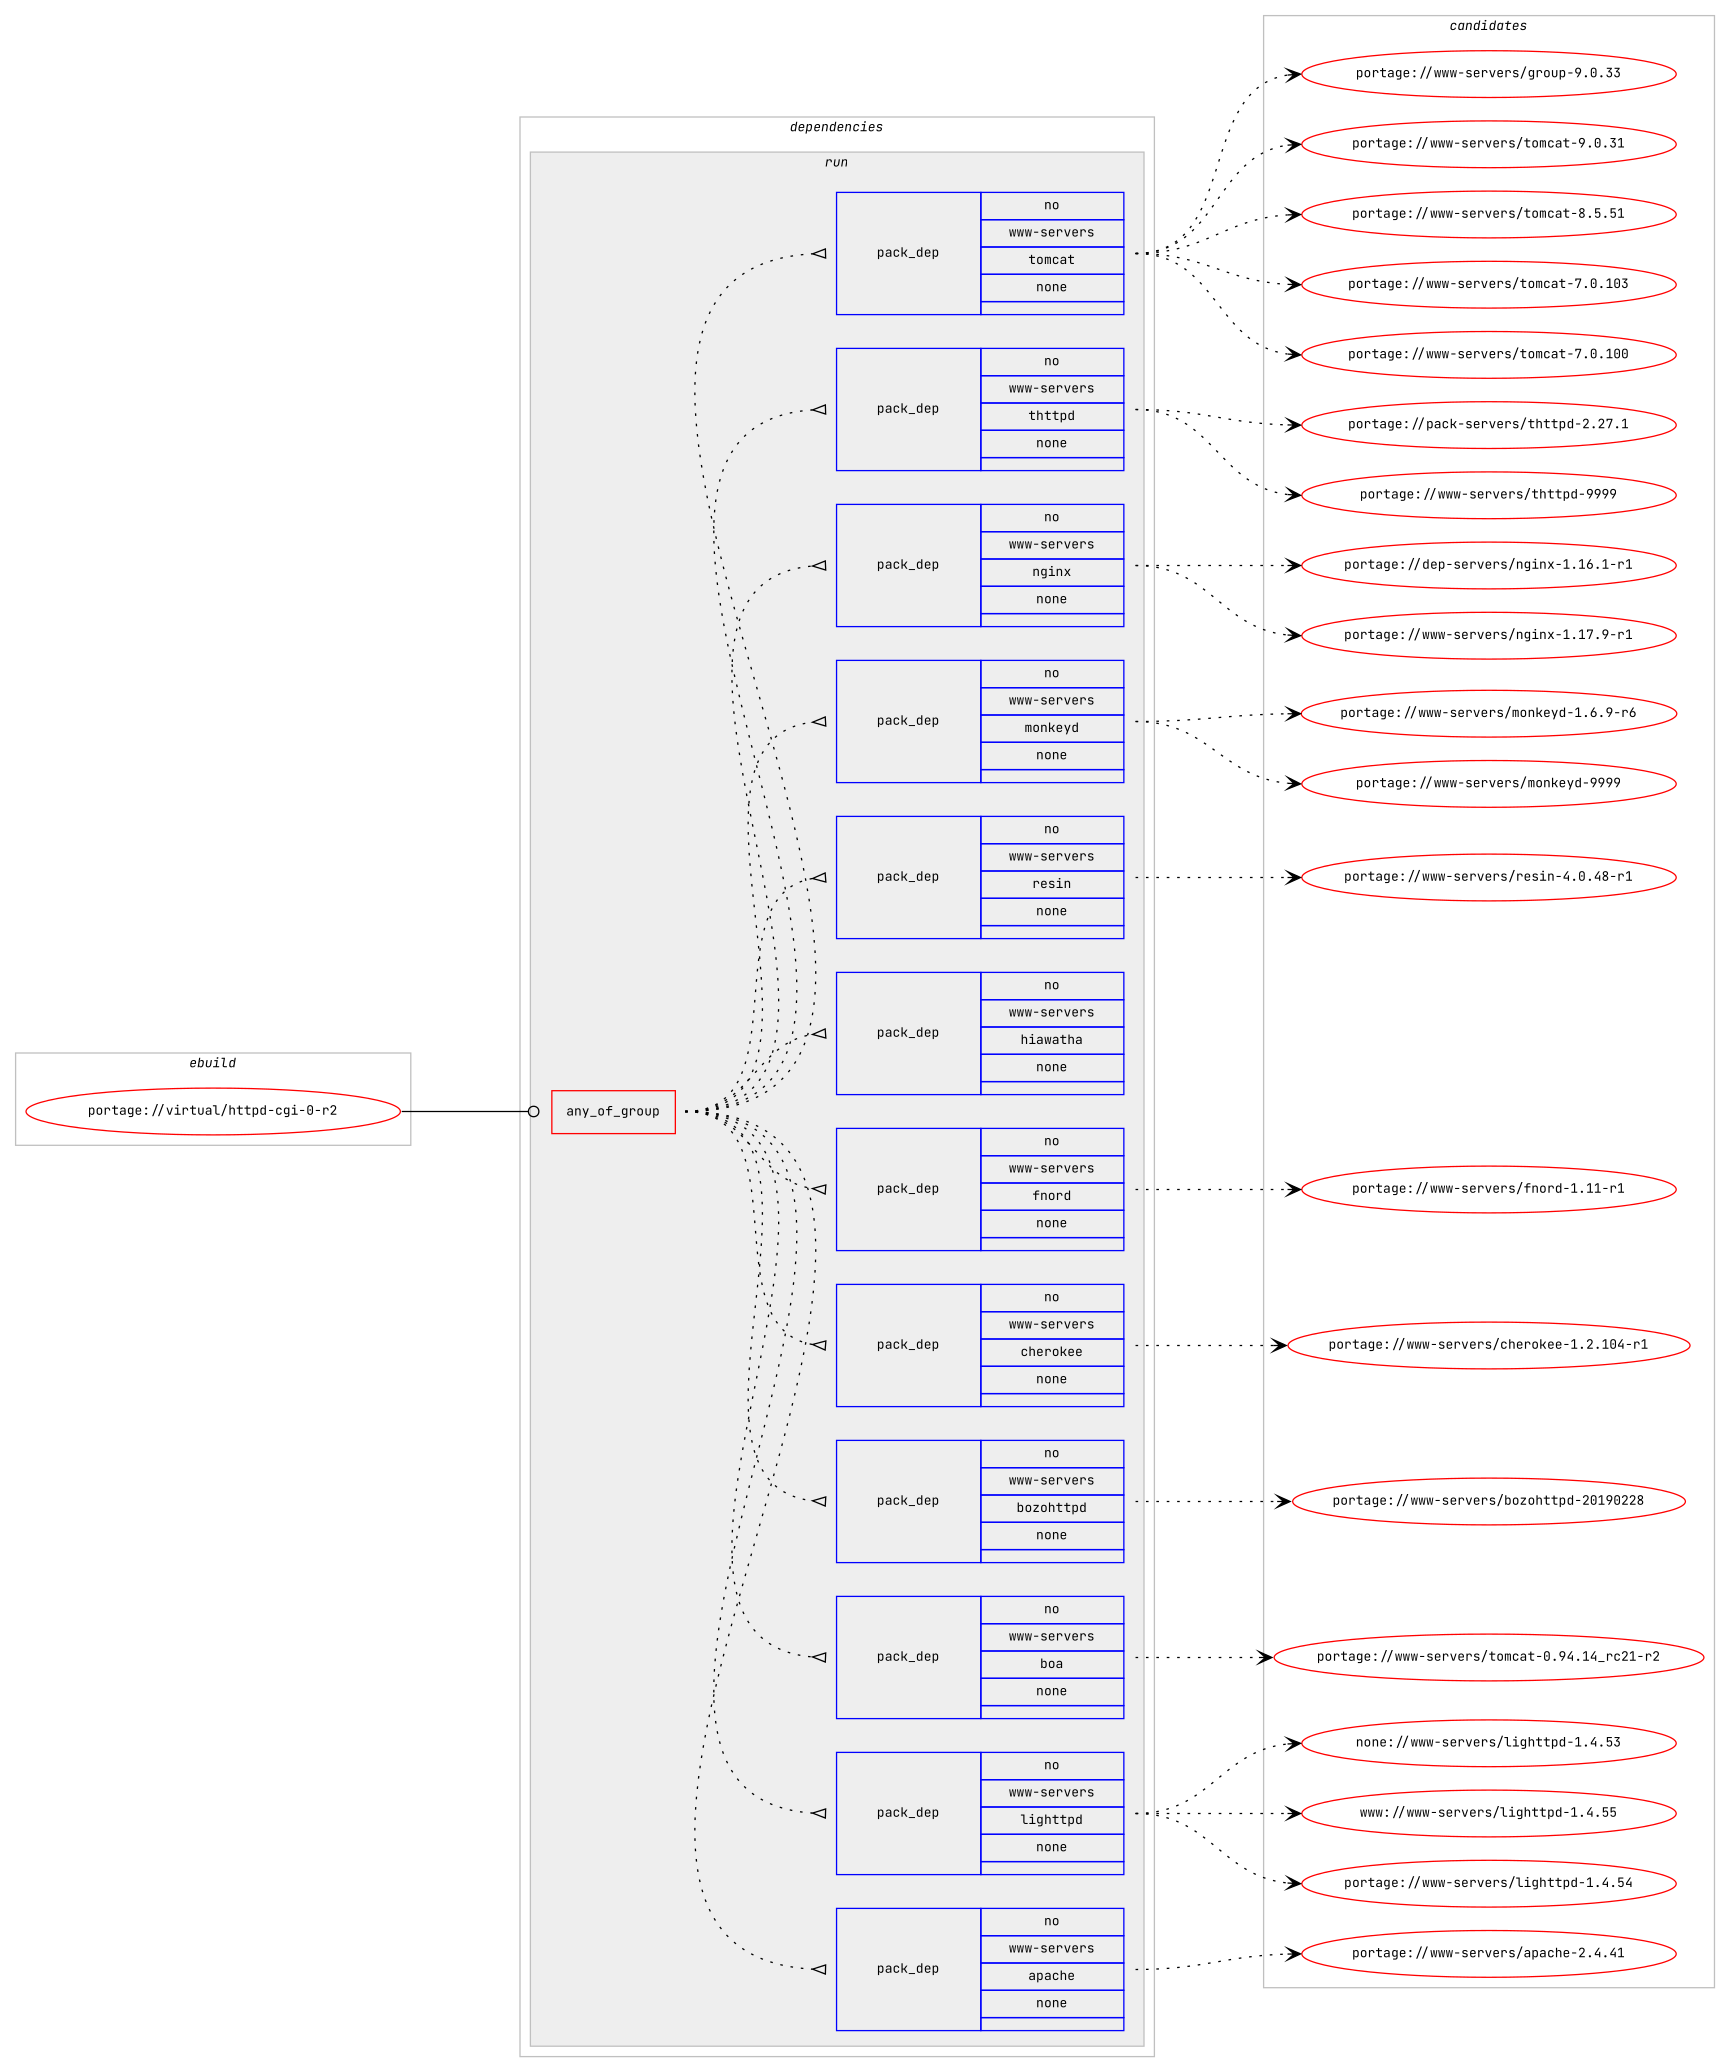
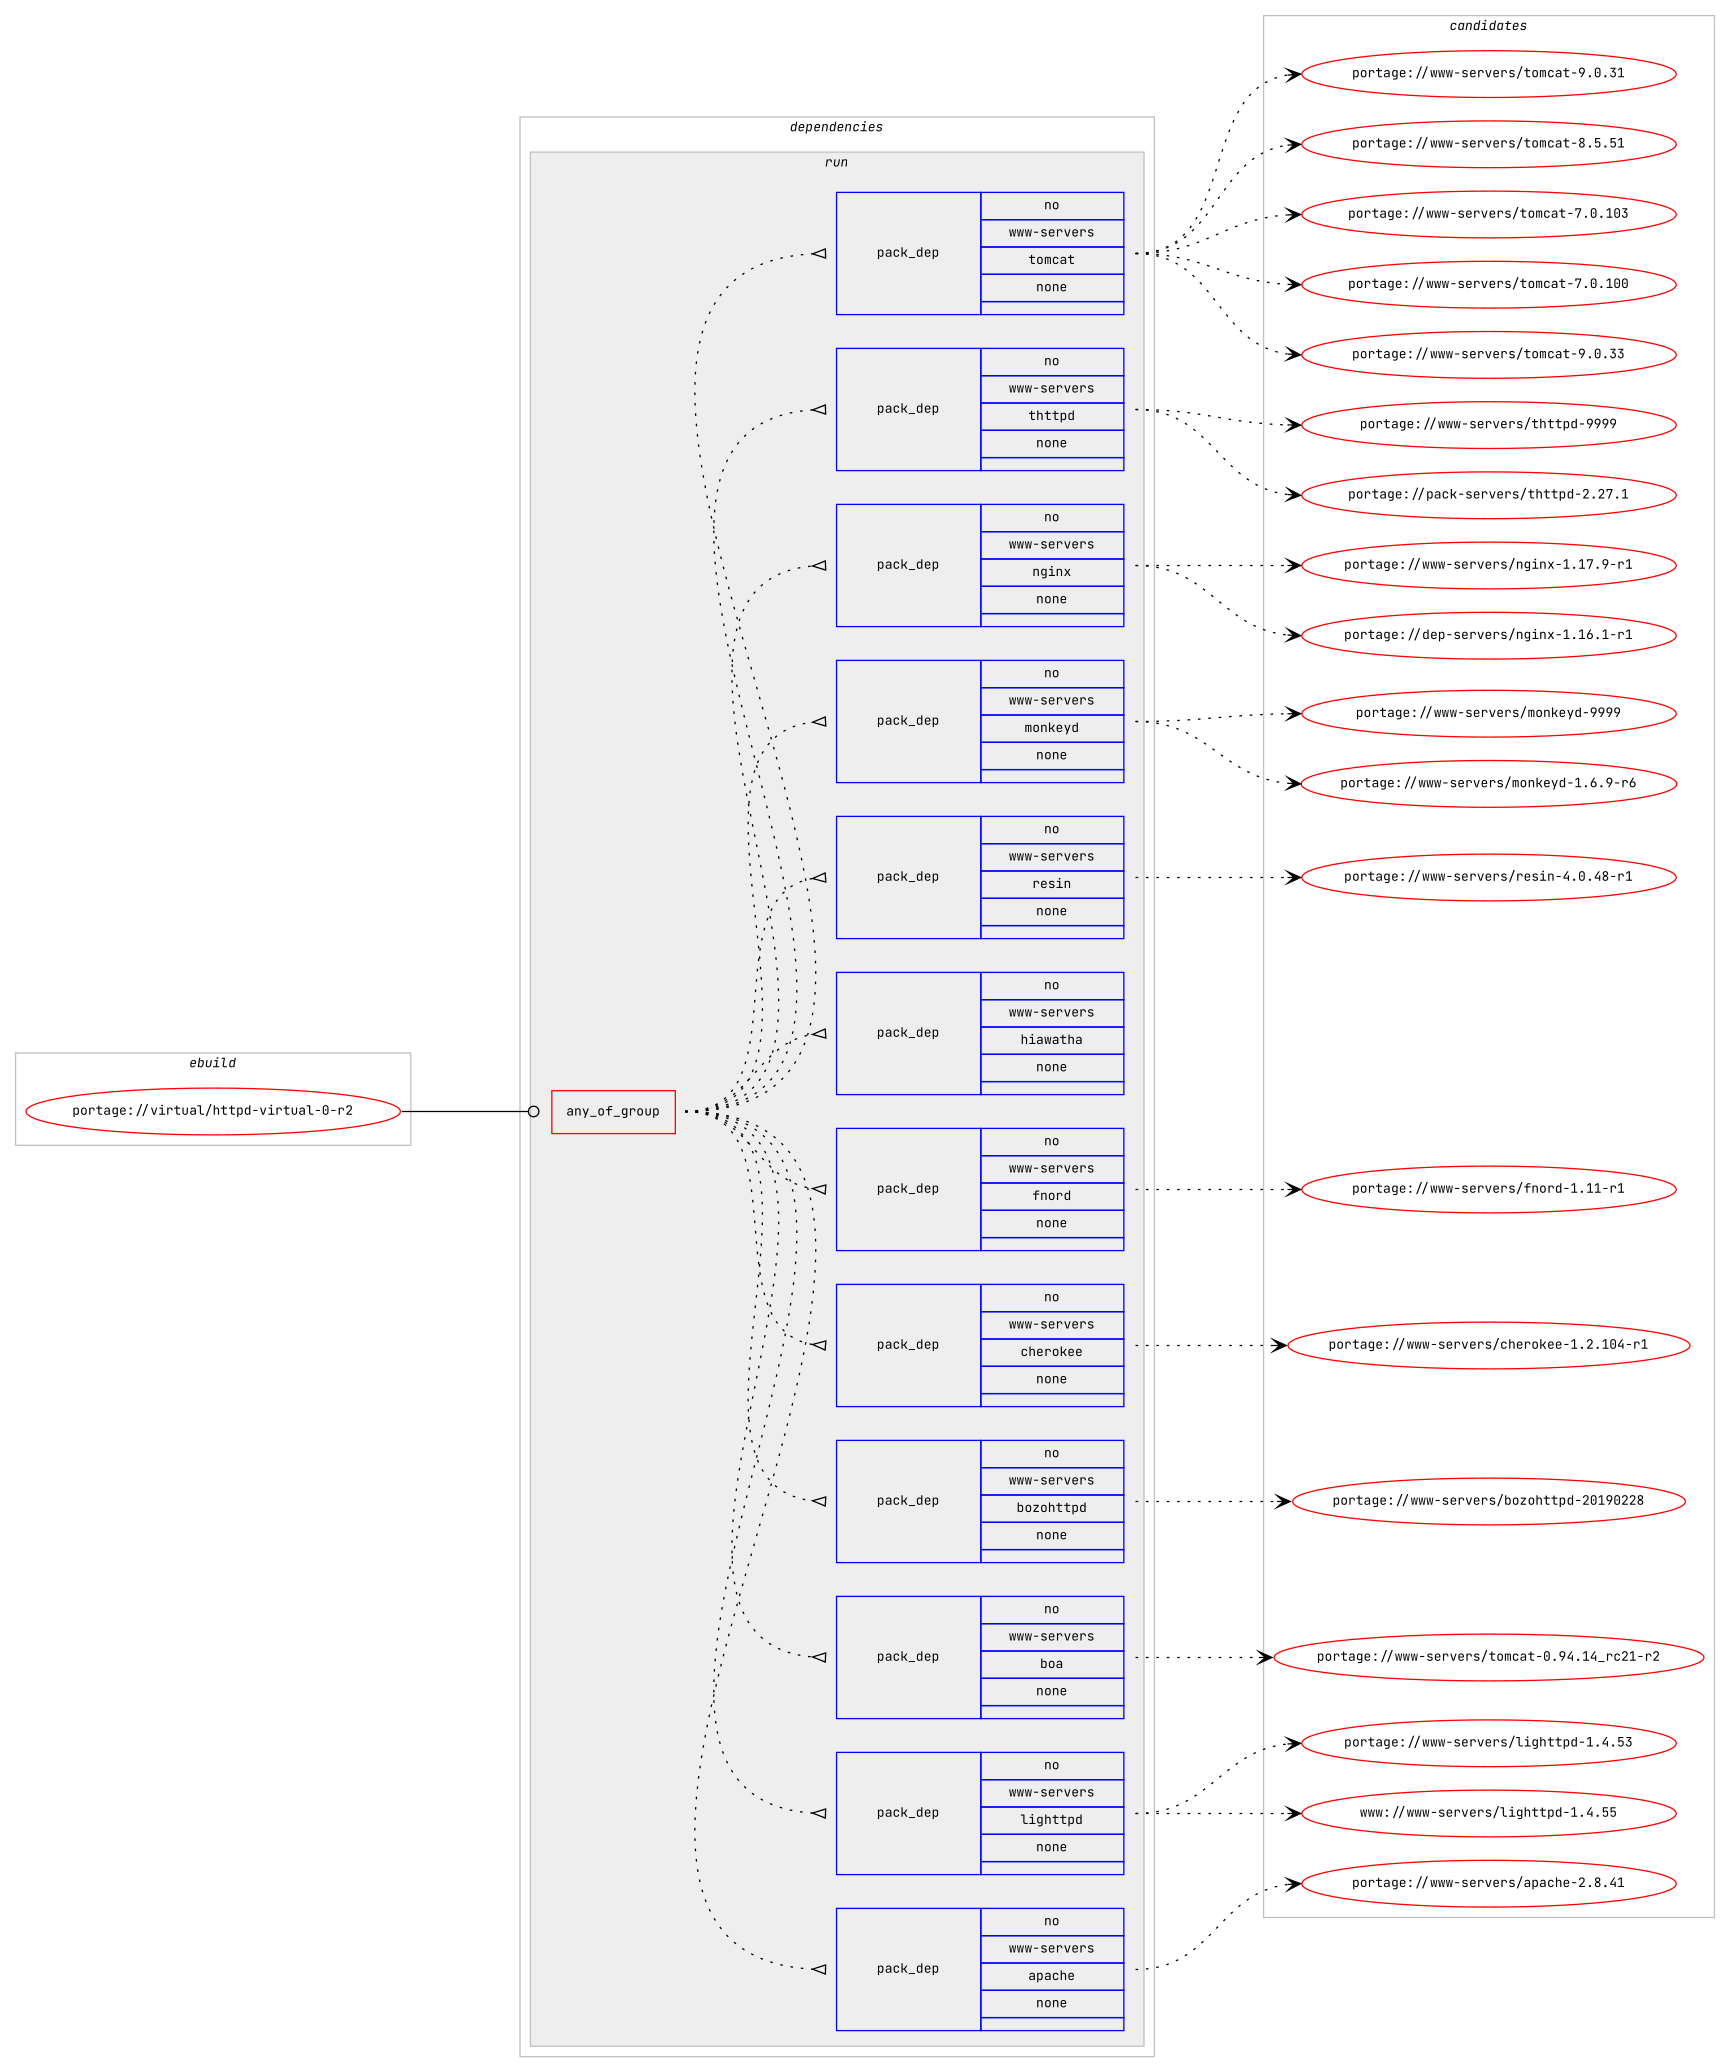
(1489, 74) -> (1489, 355)
(213, 1111) -> (213, 1111)
(1489, 1743) -> (1489, 1743)
(1489, 1884) -> none
(1489, 1954) -> (1489, 1884)
